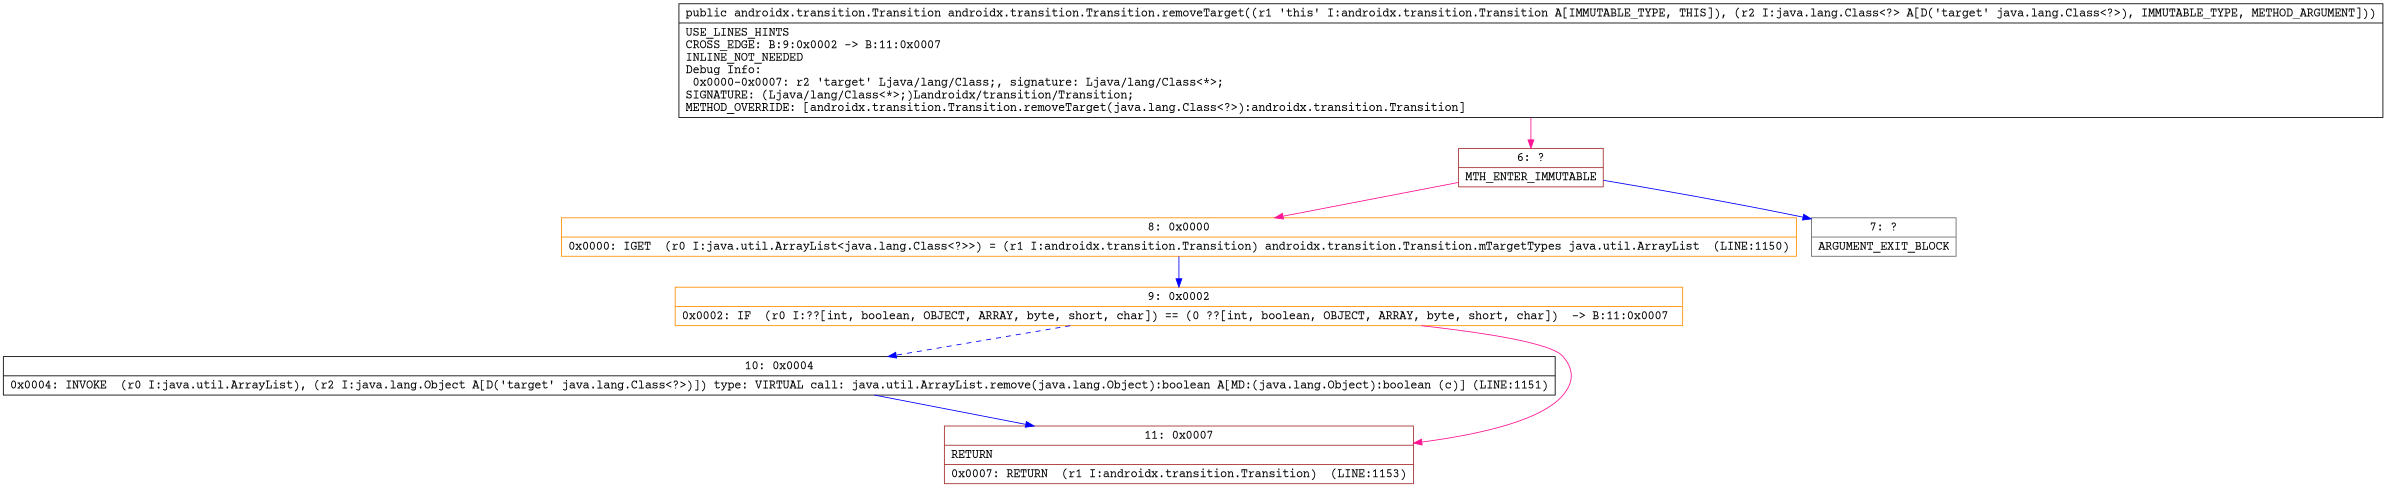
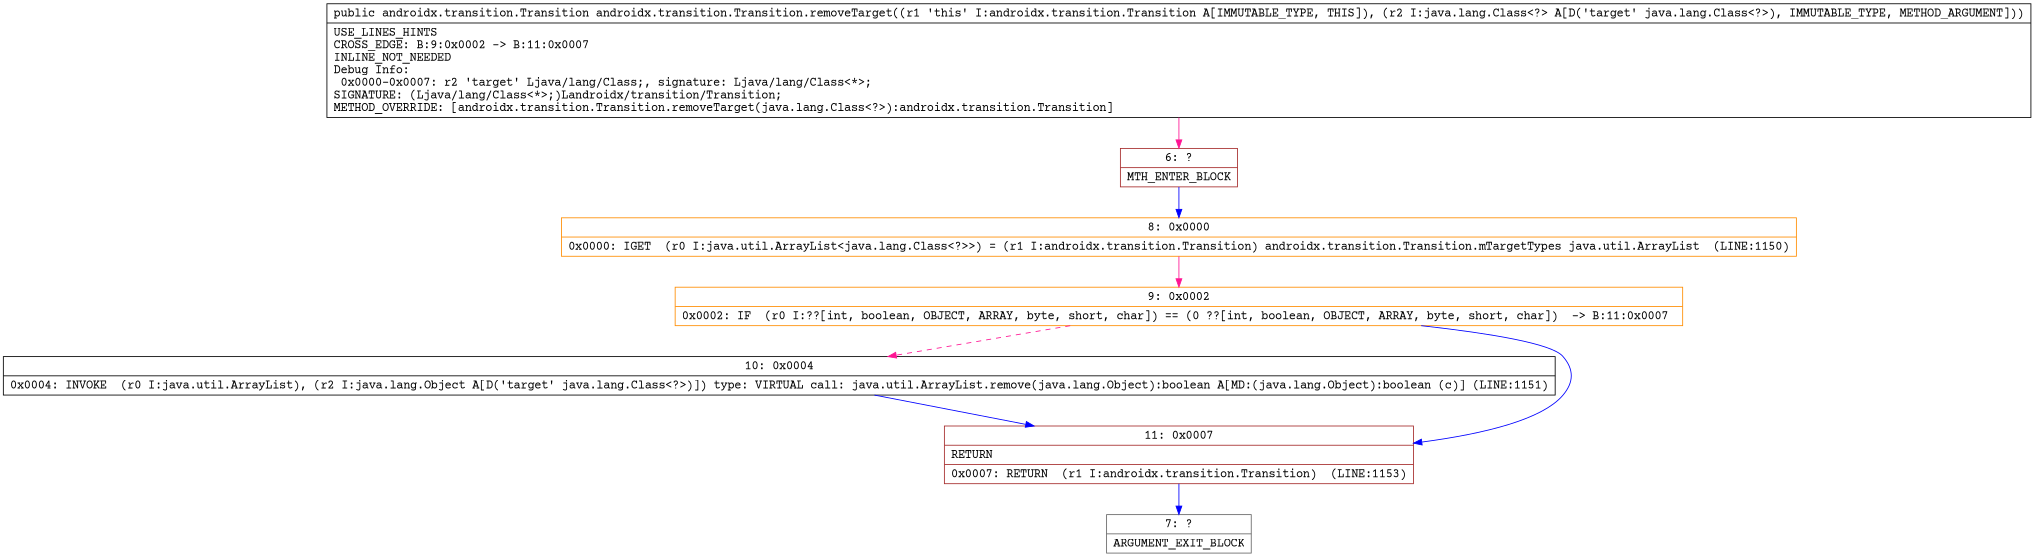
(1531, 177) -> (1179, 177)
(1703, 198) -> (1179, 495)
(1371, 199) -> (1179, 198)
(1179, 268) -> (1179, 268)
(983, 340) -> (983, 340)
(1571, 378) -> (1571, 378)
